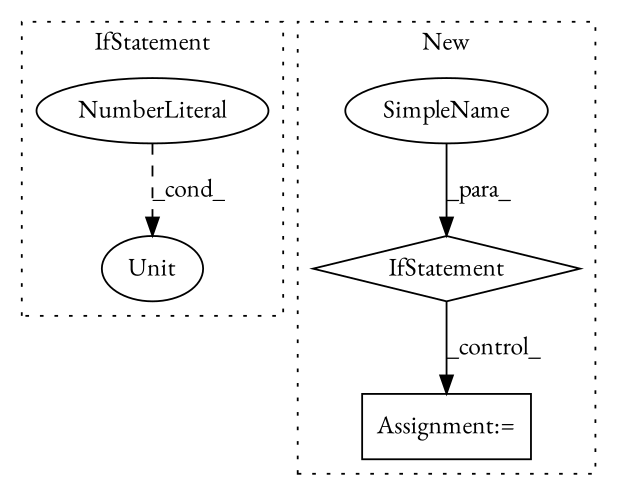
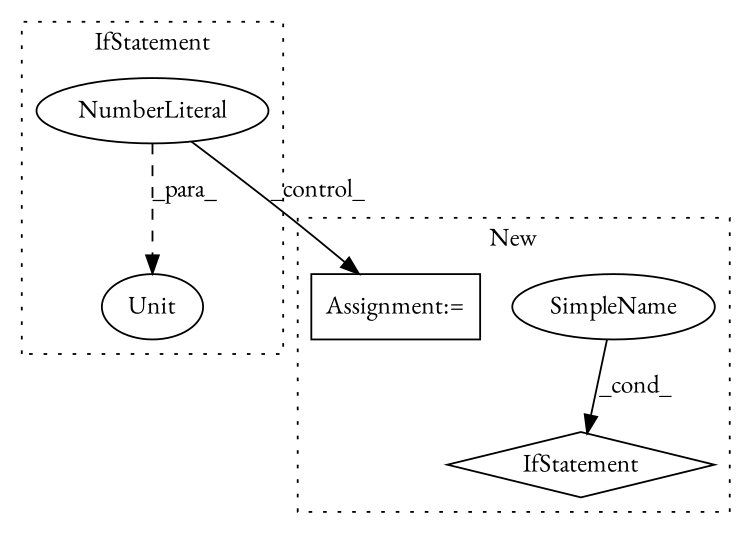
(189, 190) -> (185, 190)
(479, 190) -> (635, 386)
(447, 339) -> (269, 201)
